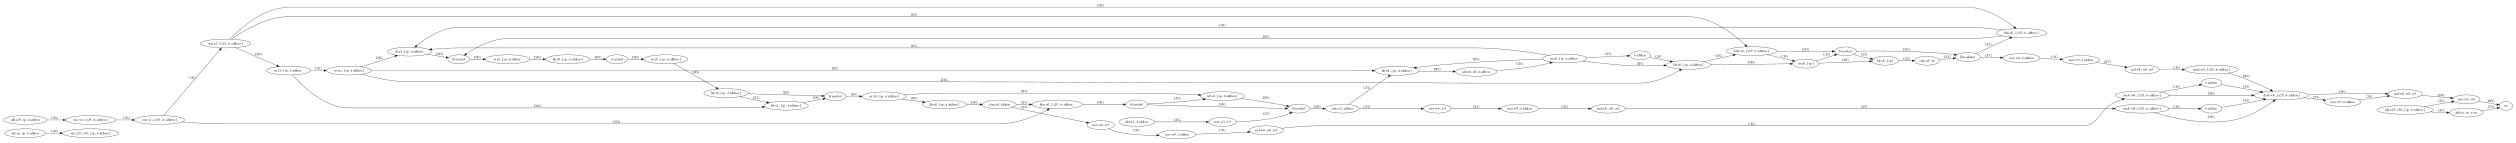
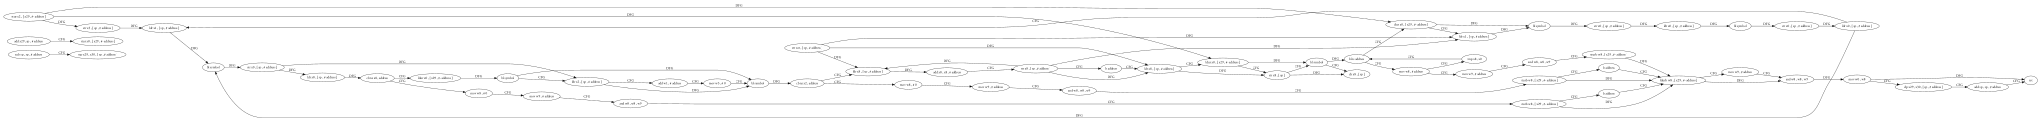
(1905, 61) -> (1444, 66)
(317, 71) -> none
none -> (629, 83)
(2438, 104) -> (1883, 83)
(2466, 113) -> (1988, 87)
(160, 120) -> none
